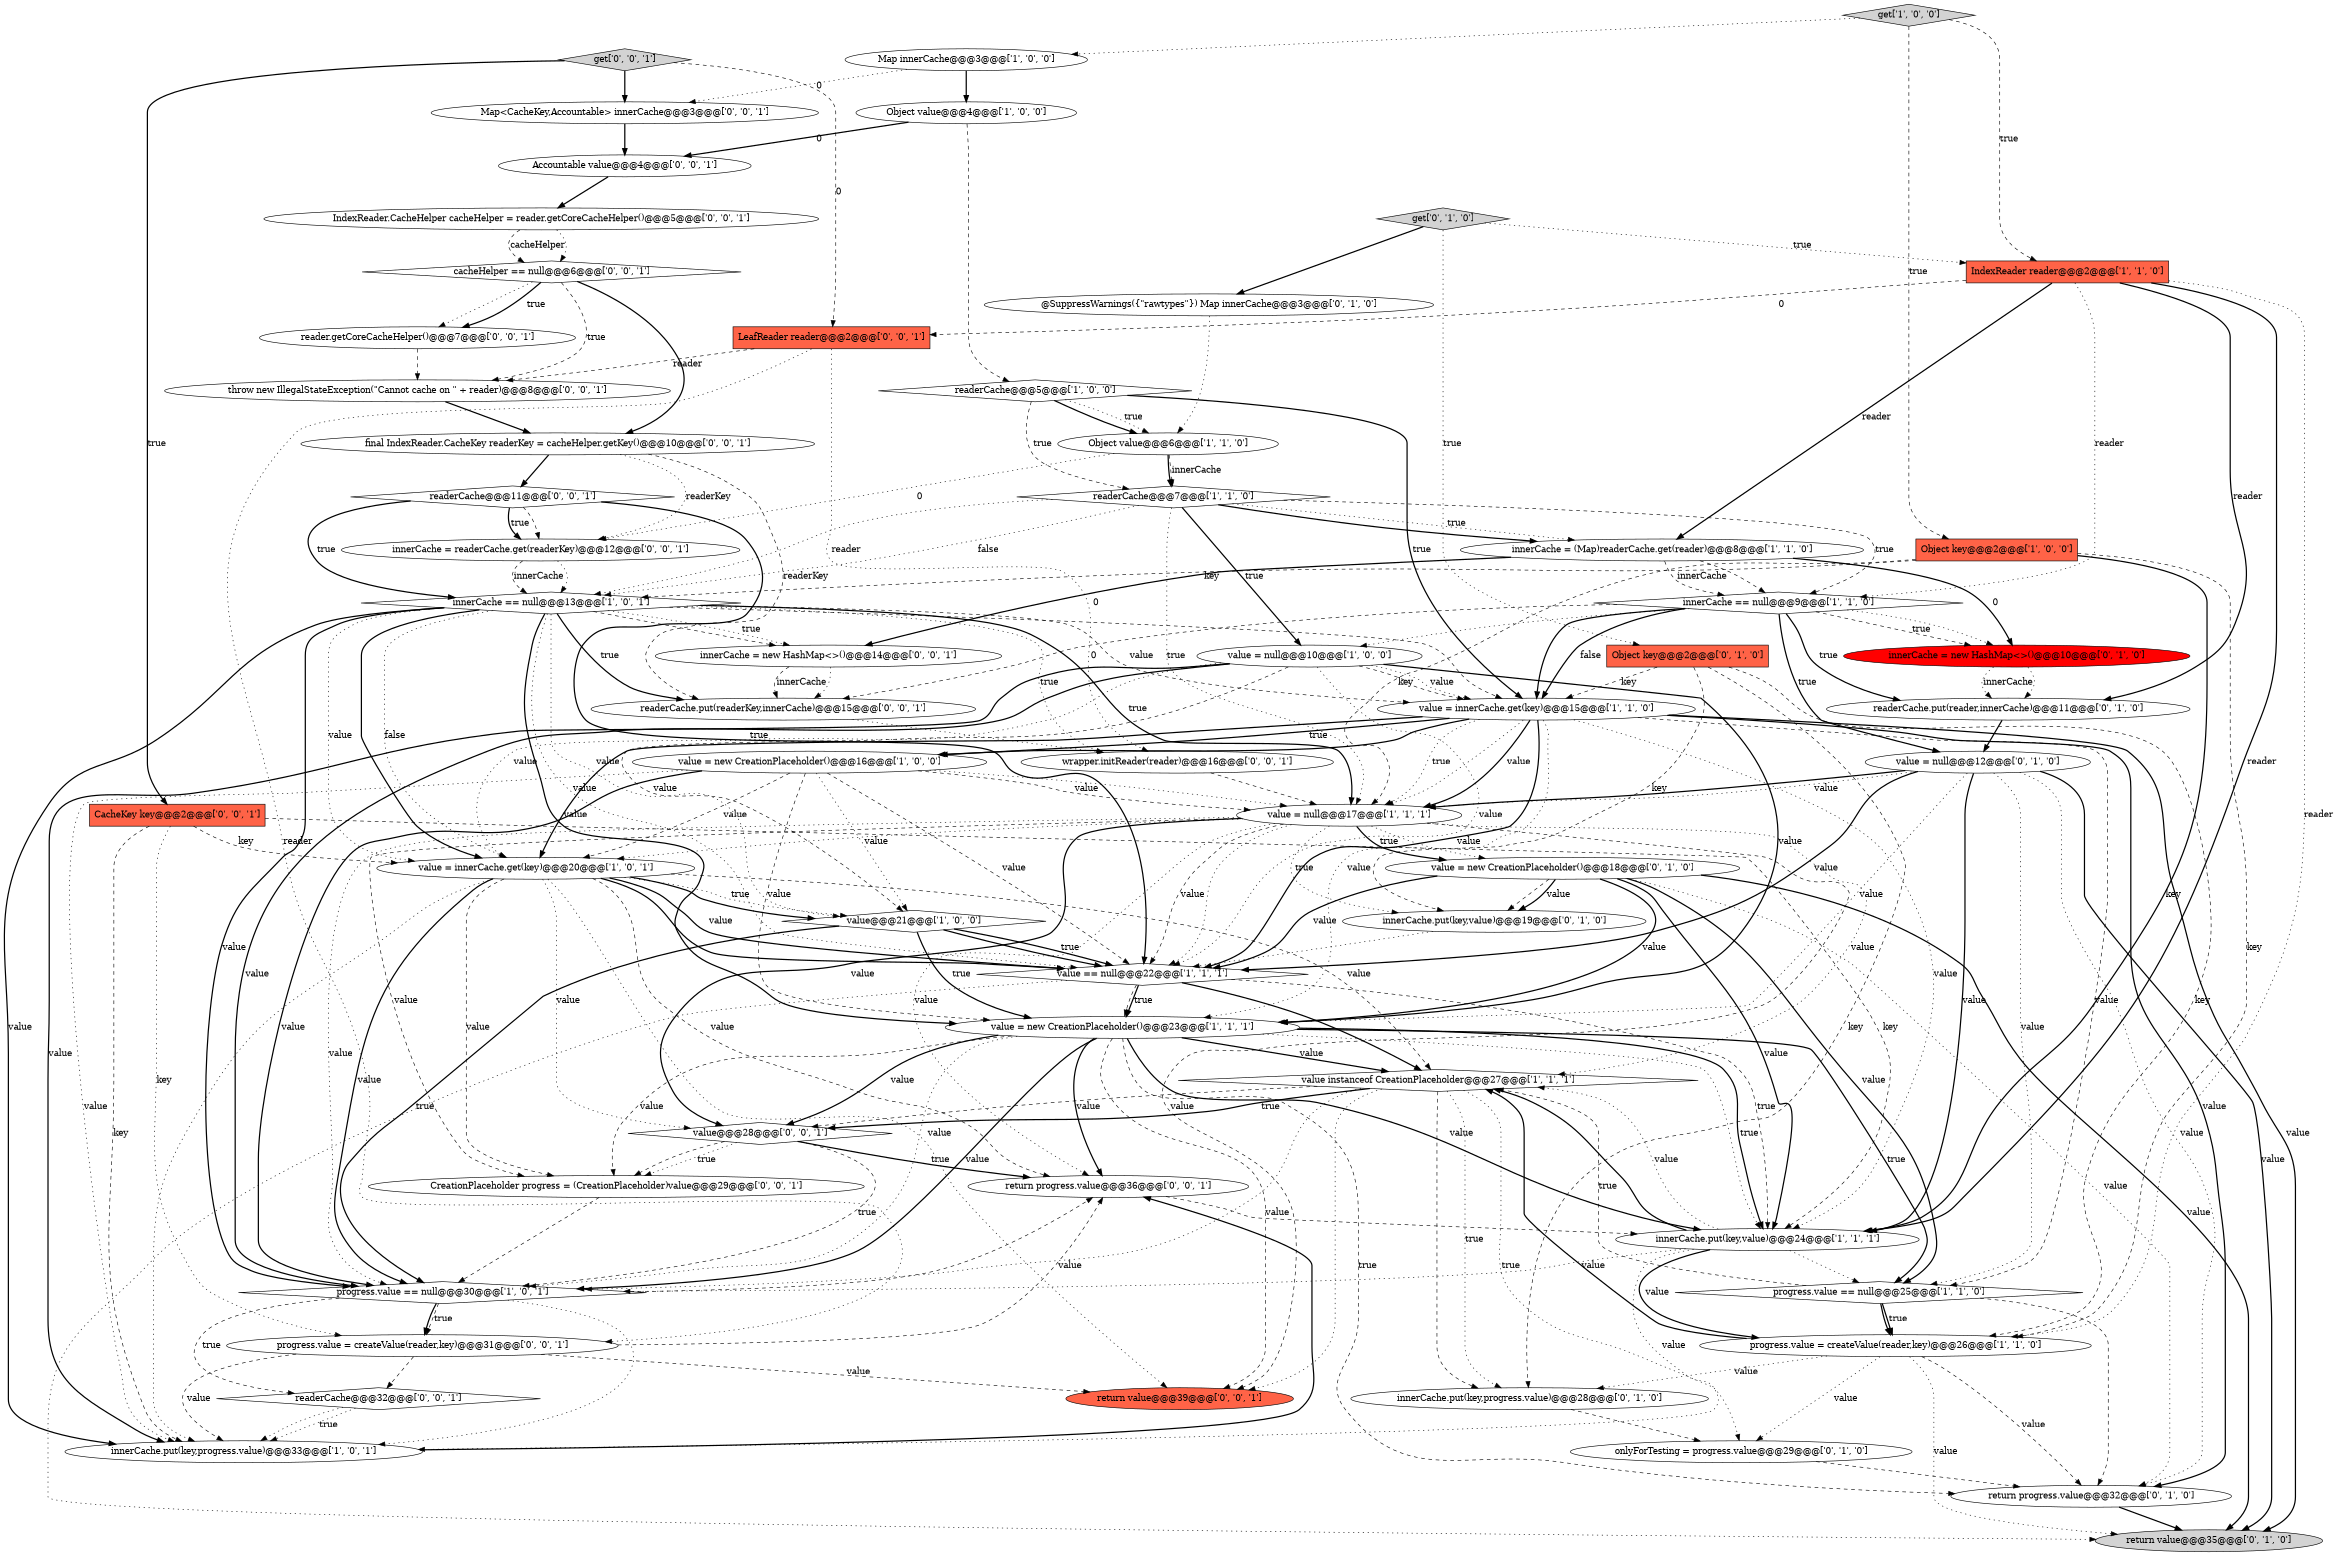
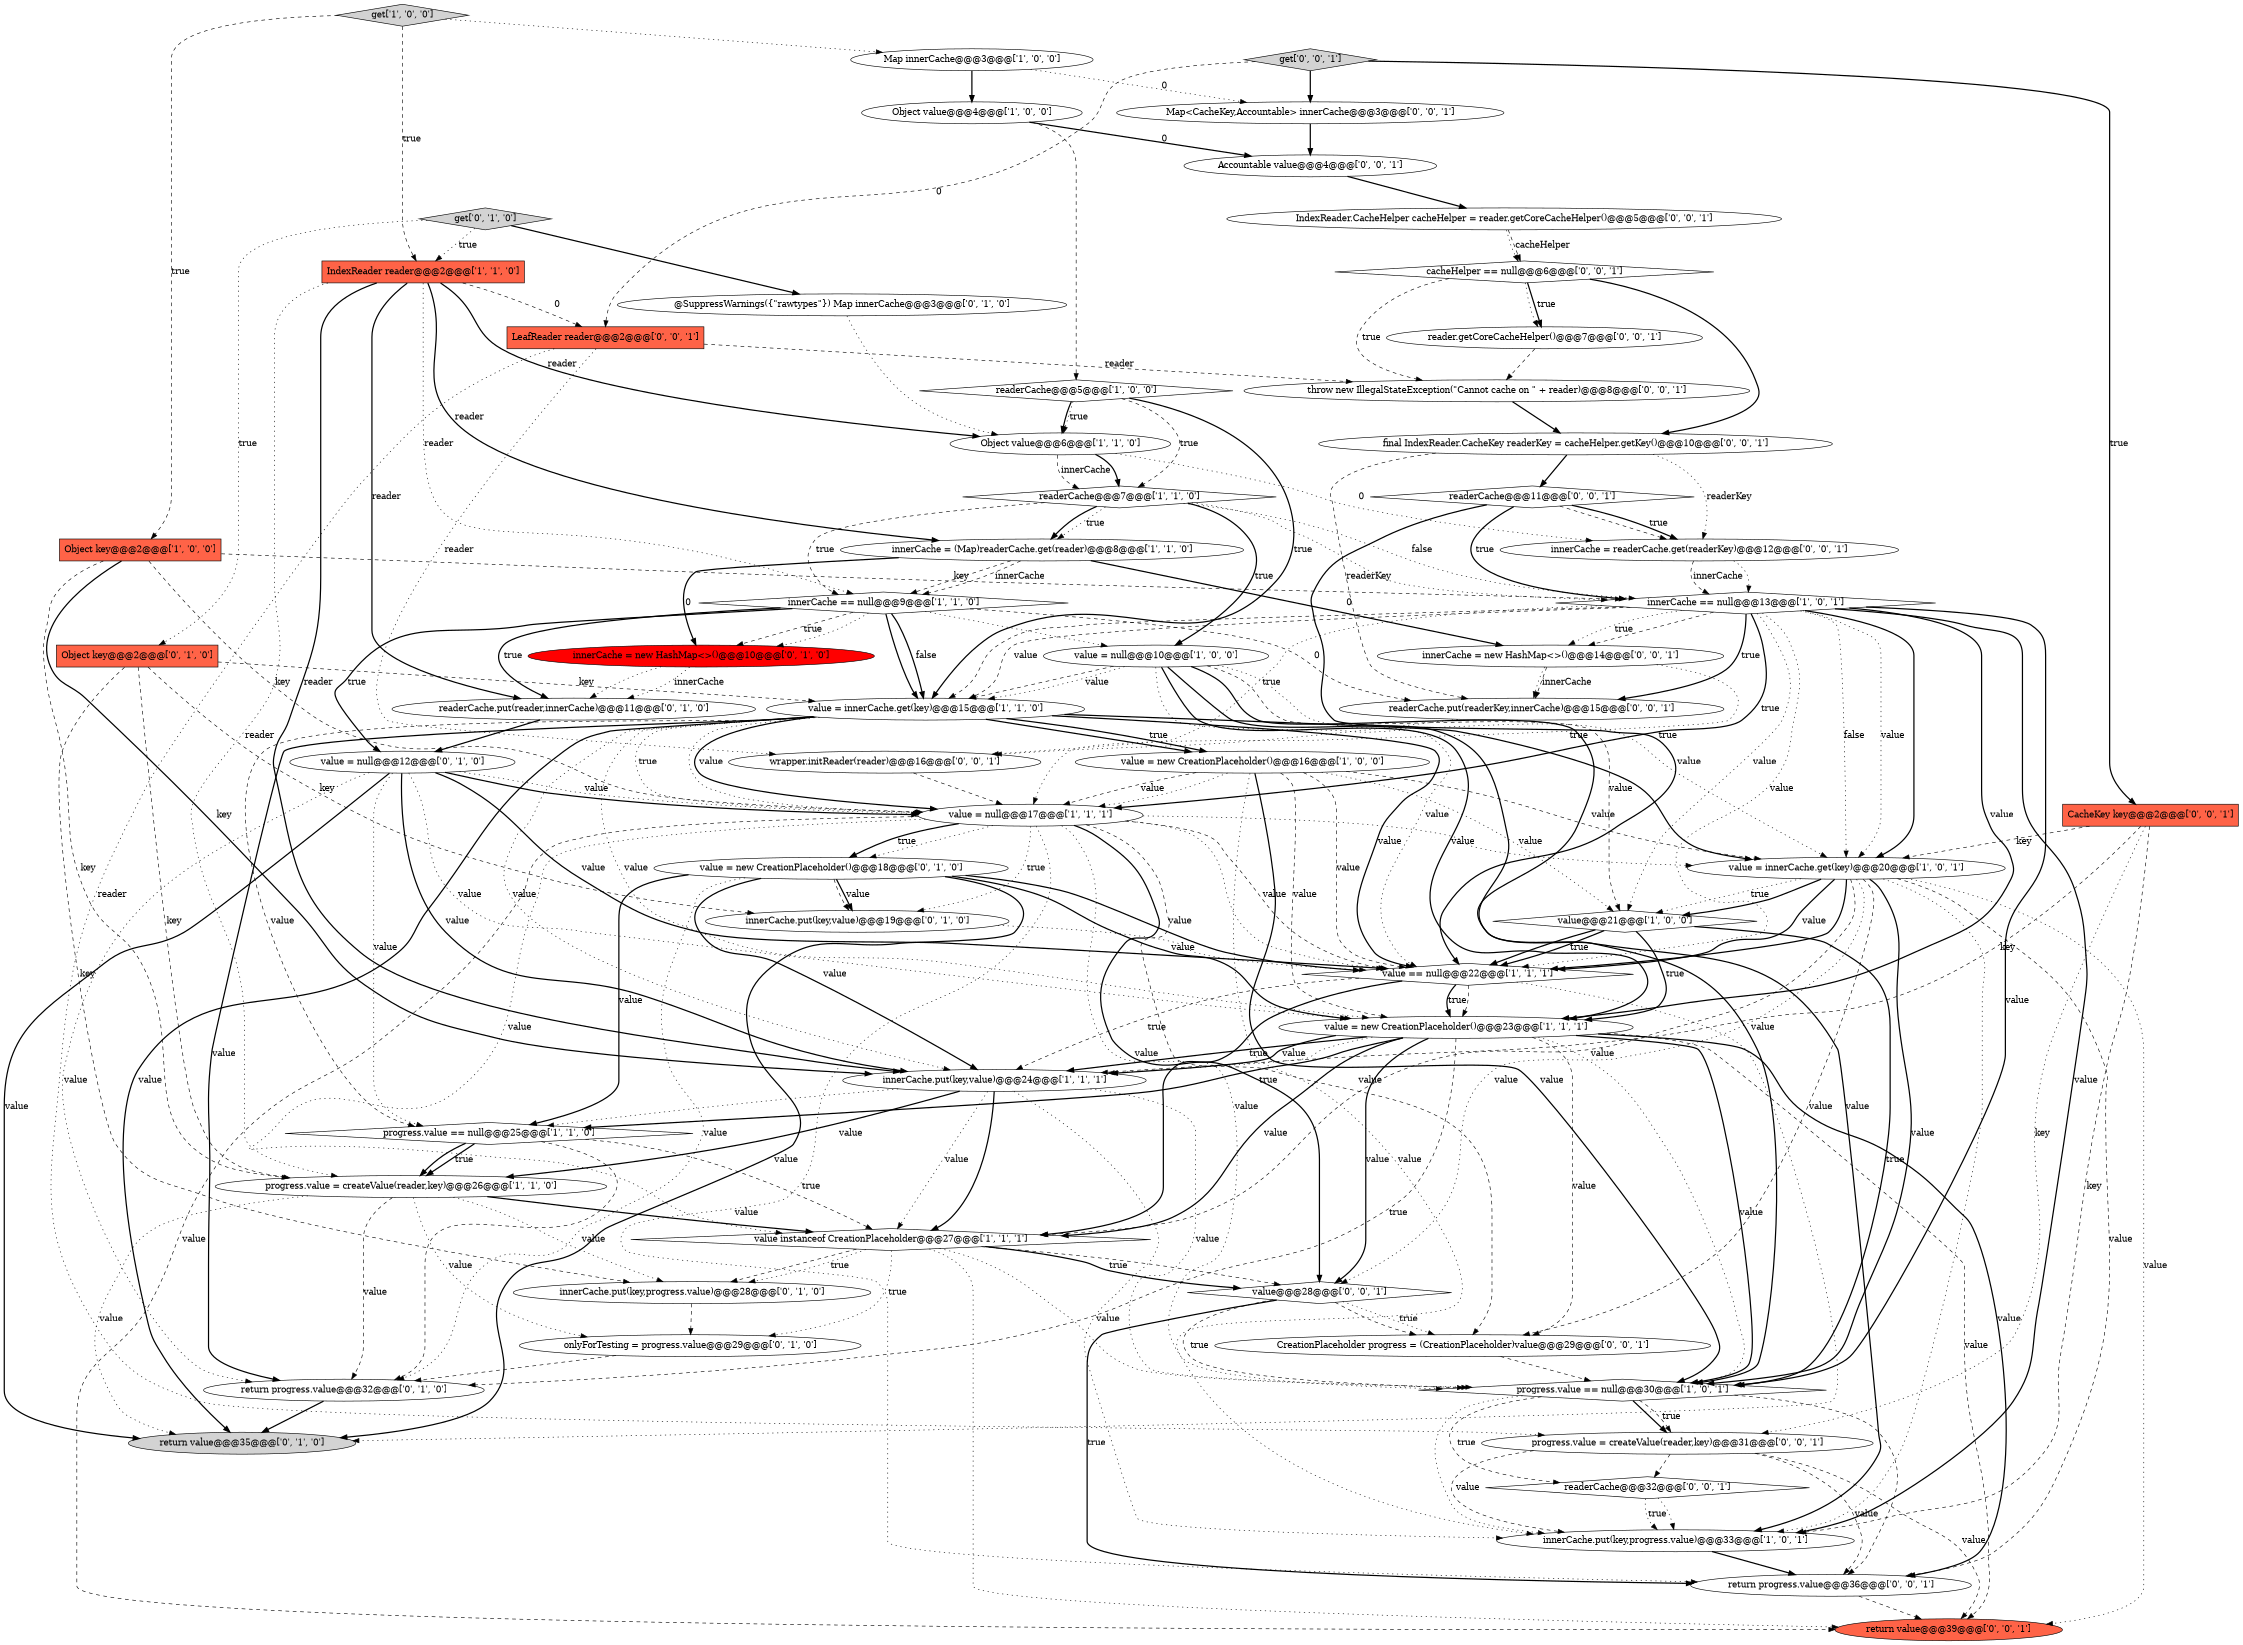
none -> (689, 400)
(1209, 693) -> (1406, 737)
(1397, 1224) -> (1887, 1607)
